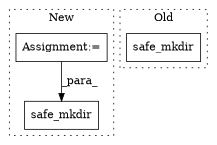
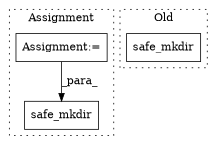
(62, 18) -> (62, 18)
